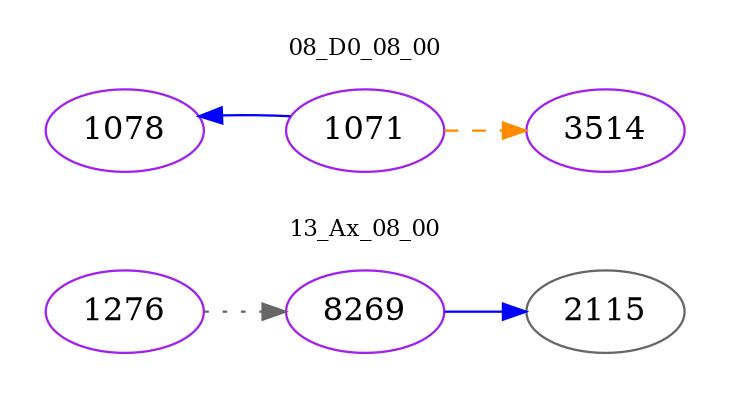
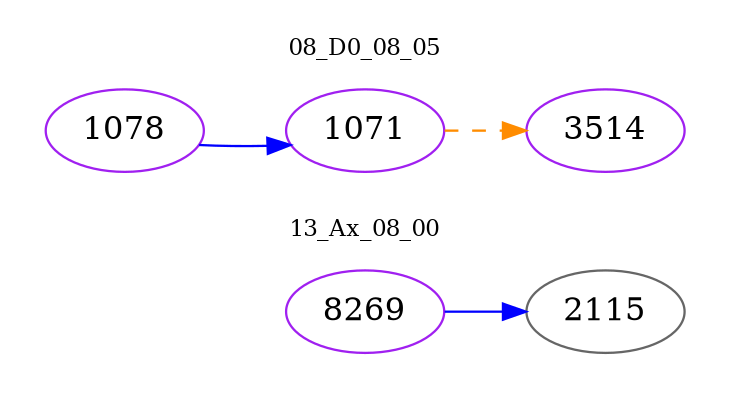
(365, 49) -> (365, 49)
(256, 115) -> (233, 146)
(125, 312) -> none
